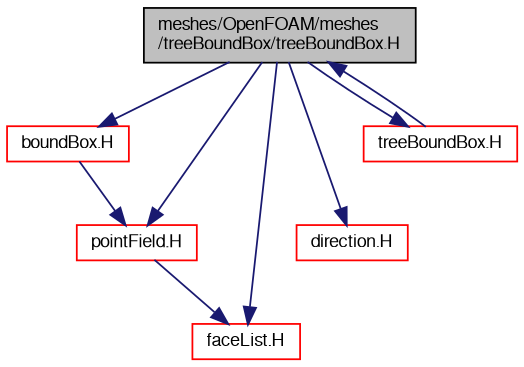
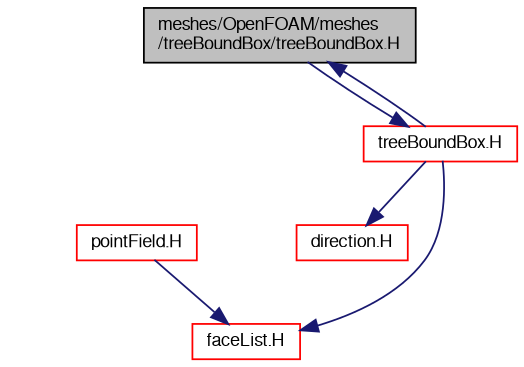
(315, 135) -> (402, 187)
(210, 136) -> none
(68, 144) -> none
(263, 184) -> (417, 269)
